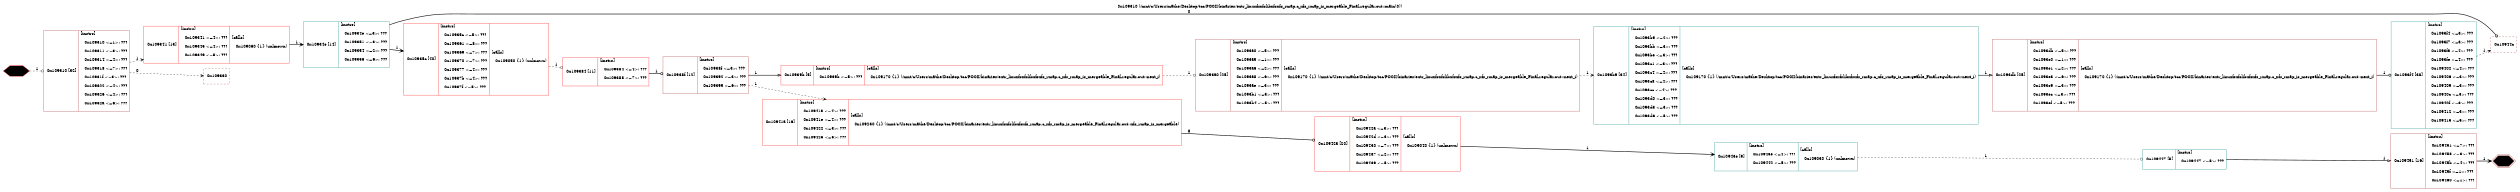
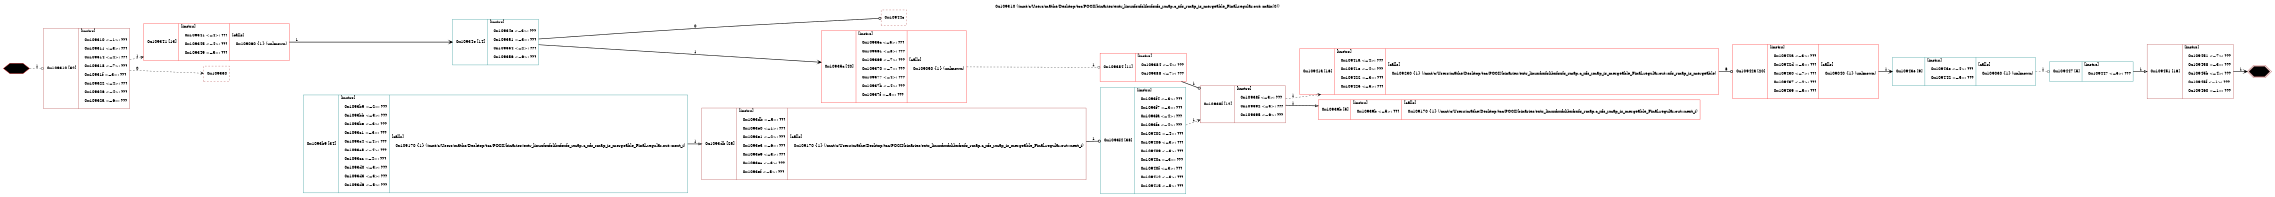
(2482, 54) -> (1192, 123)
(1388, 75) -> none
